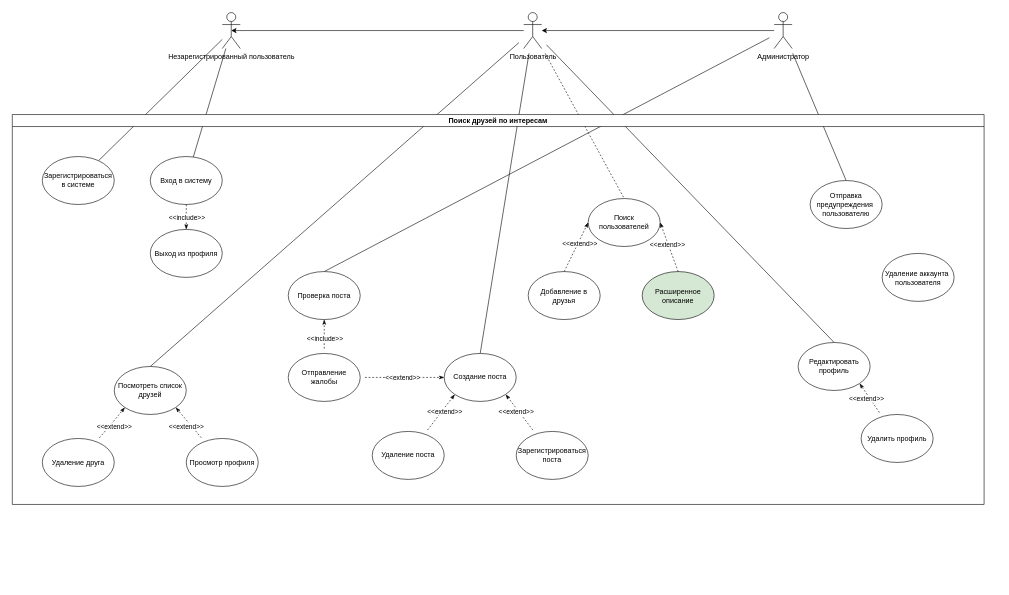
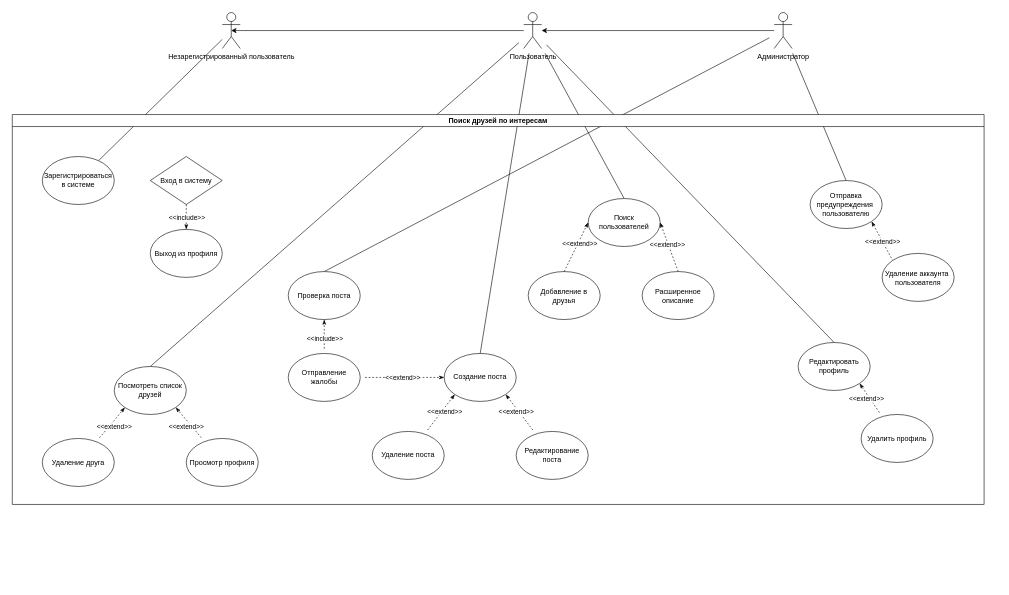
(216, 82) -> none
(605, 162) -> (605, 162)
(186, 180) -> (186, 180)
none -> (885, 246)
(678, 295) -> (678, 295)
(552, 455) -> (552, 455)
